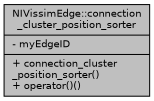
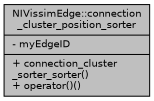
(56, 75) -> (51, 75)
